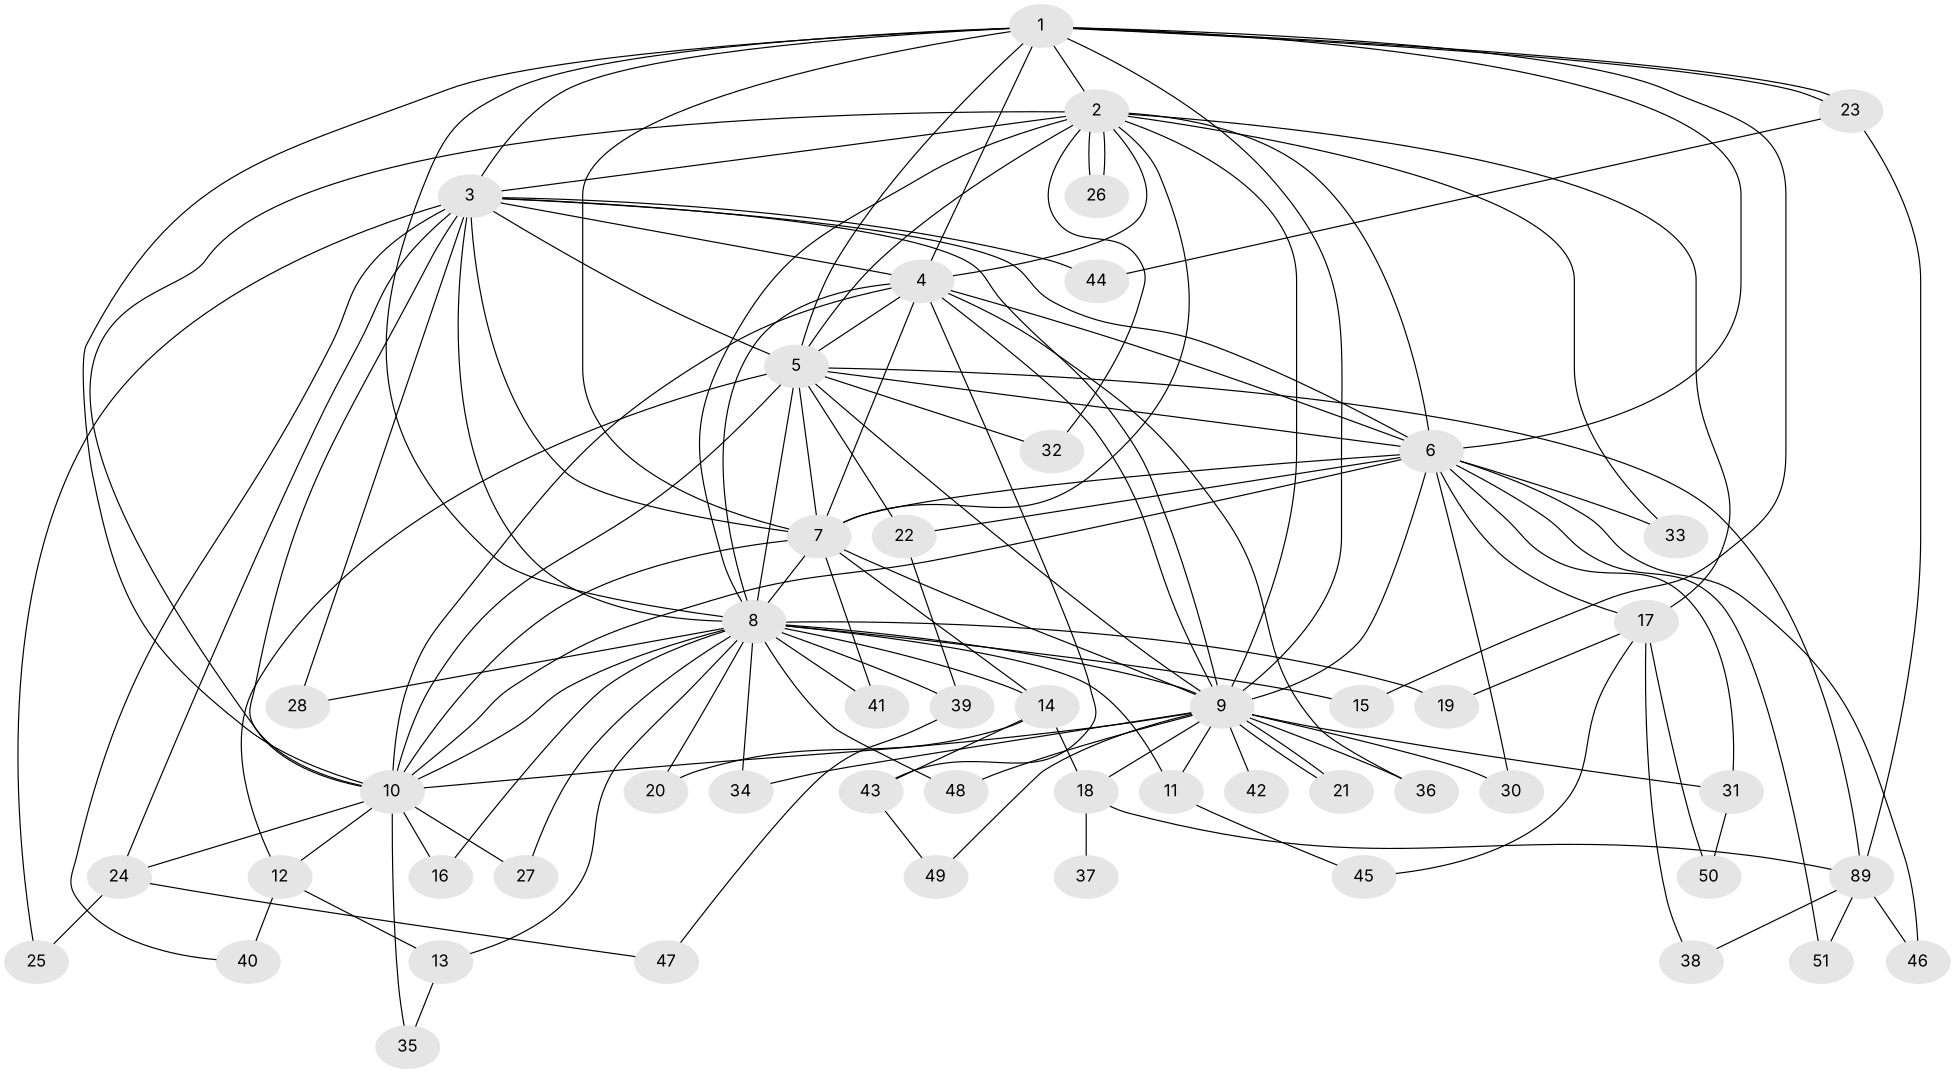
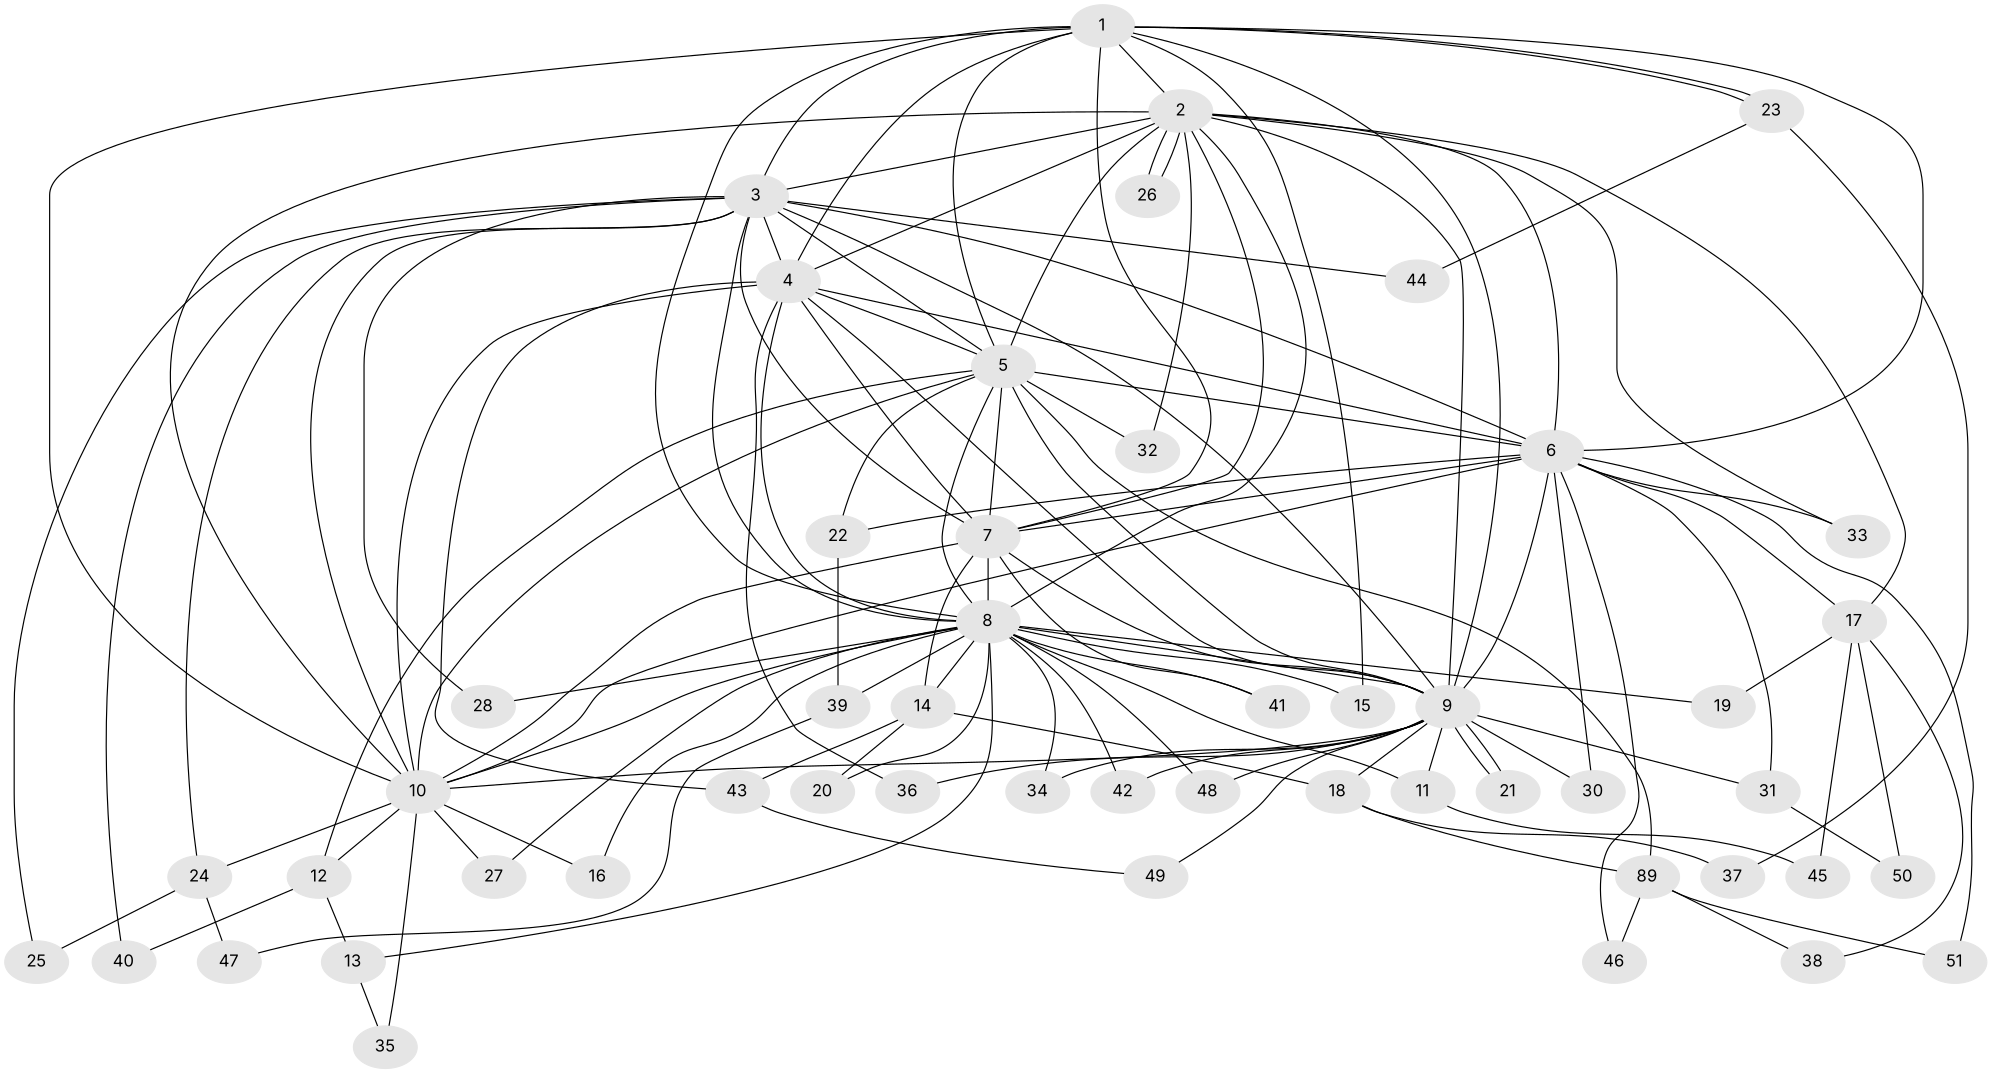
(1921, 490) -> (1968, 516)
none -> (1075, 694)
